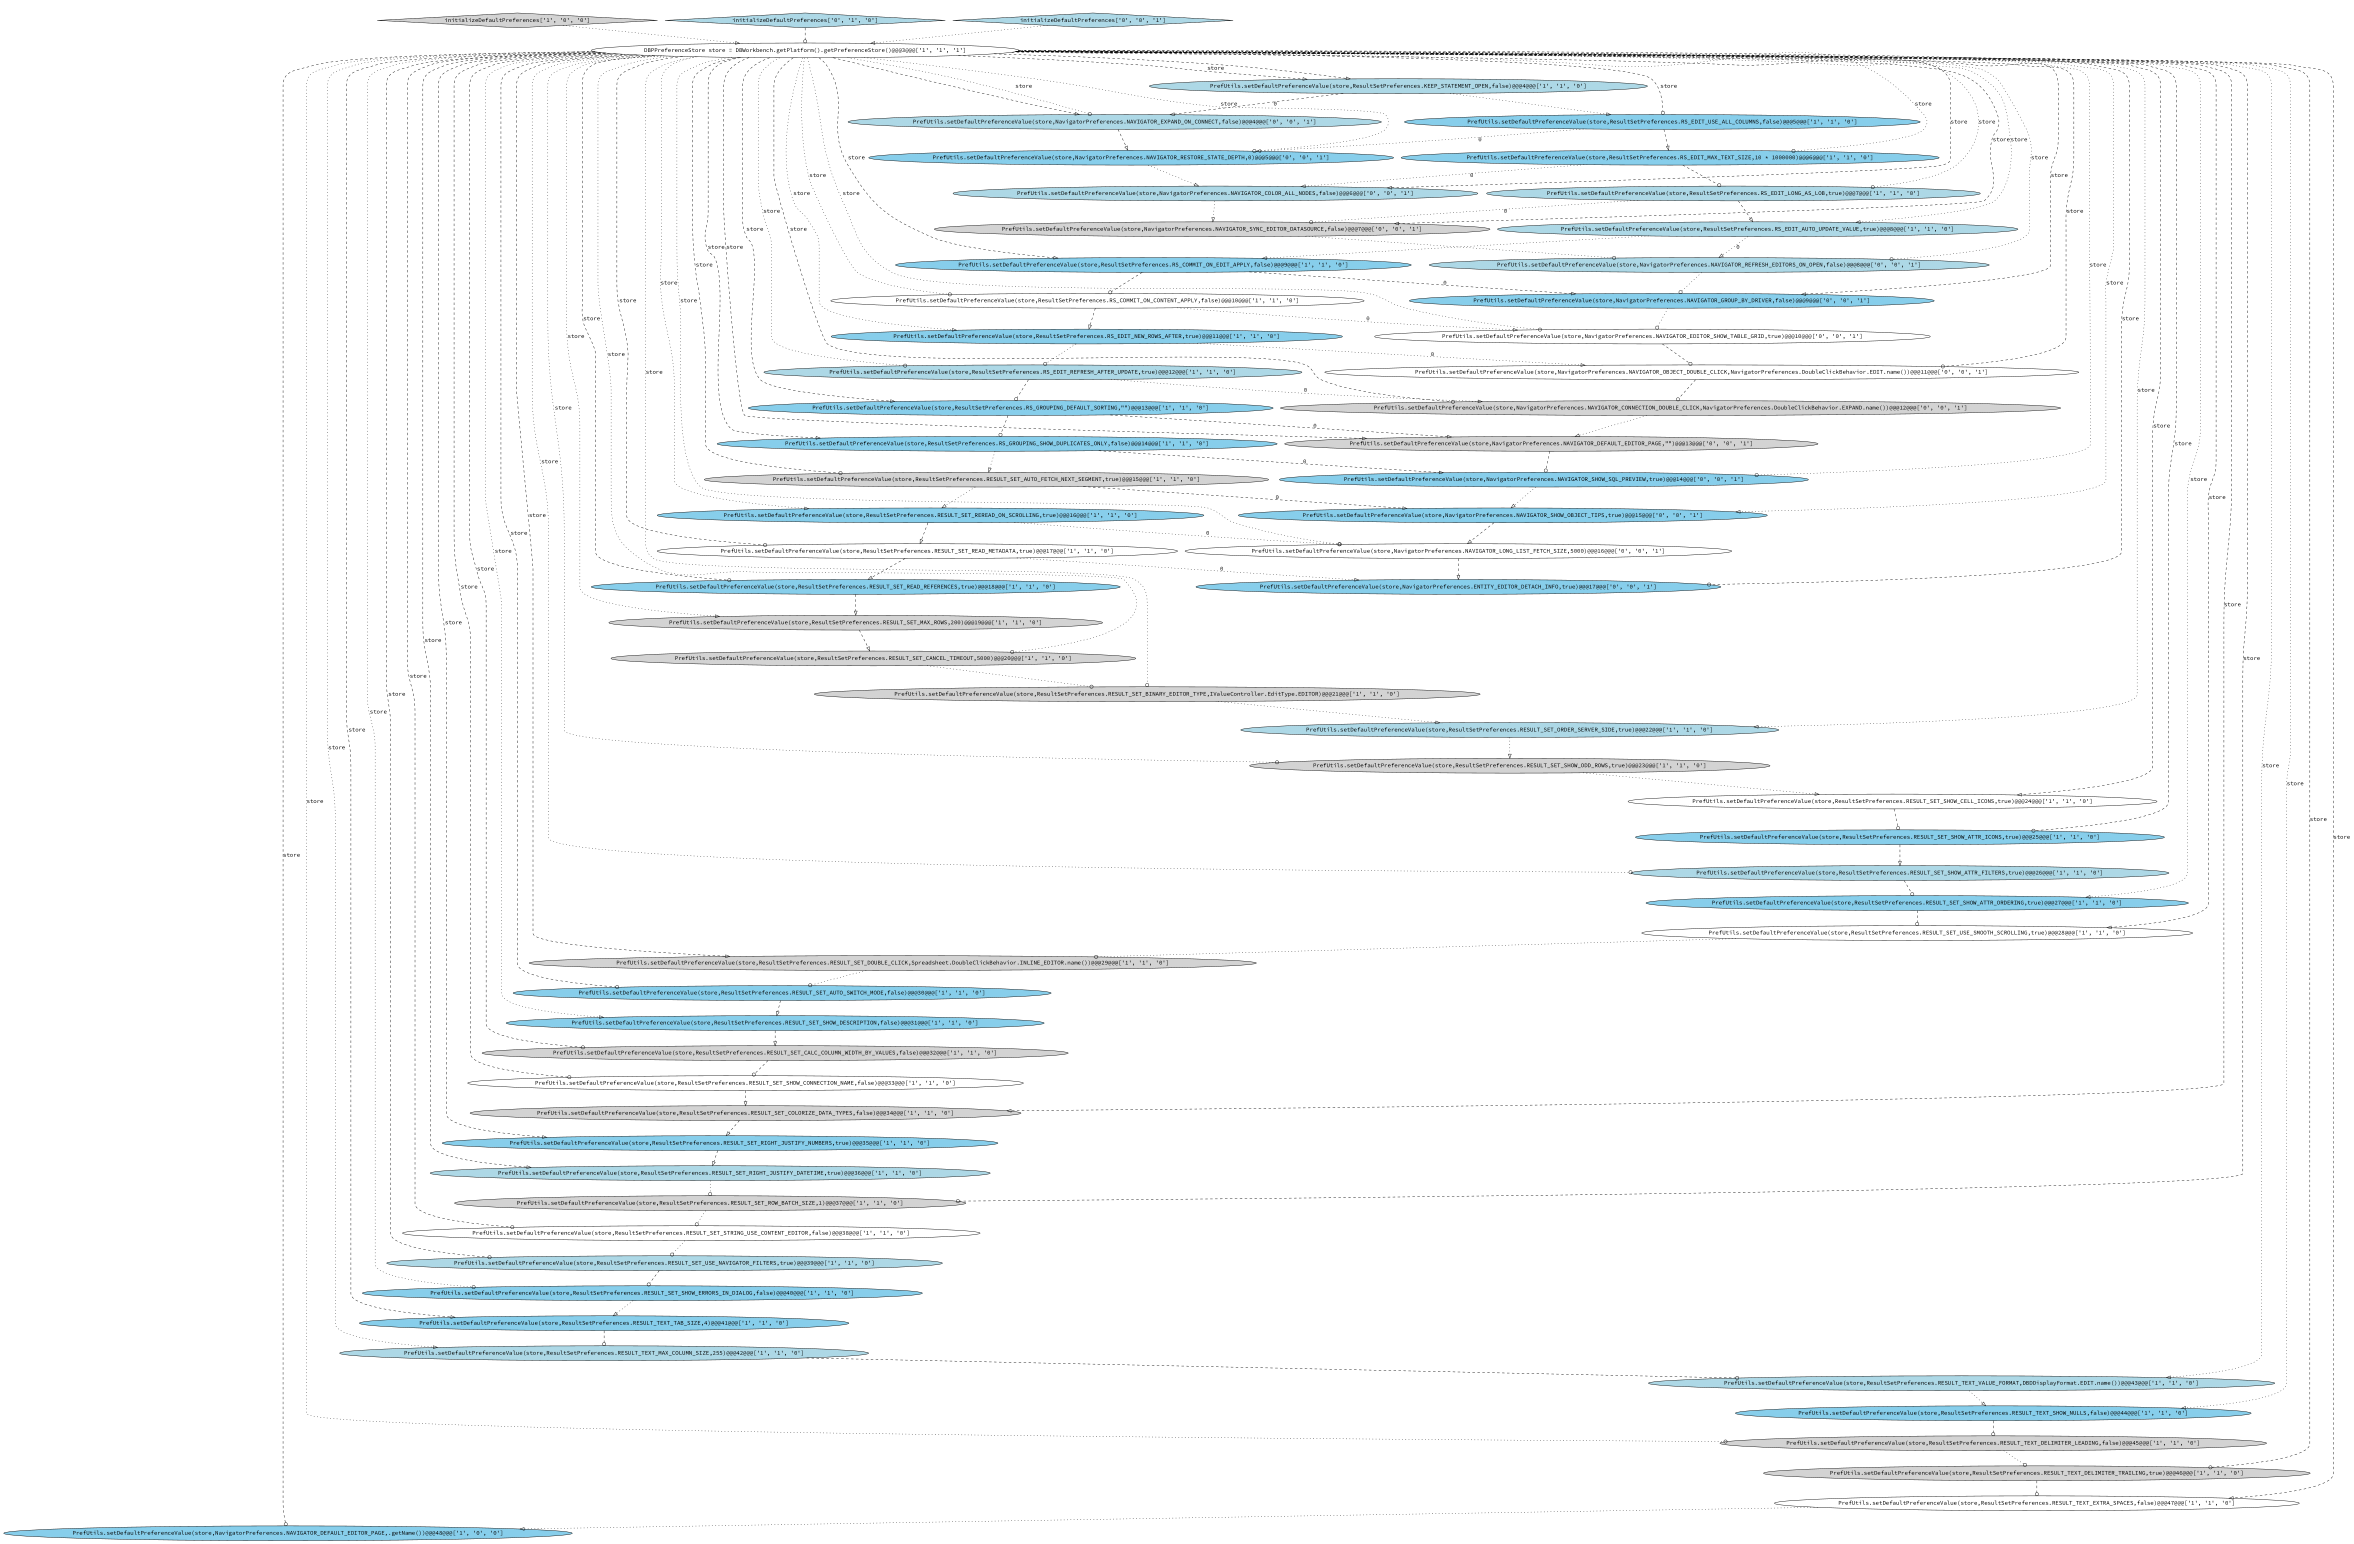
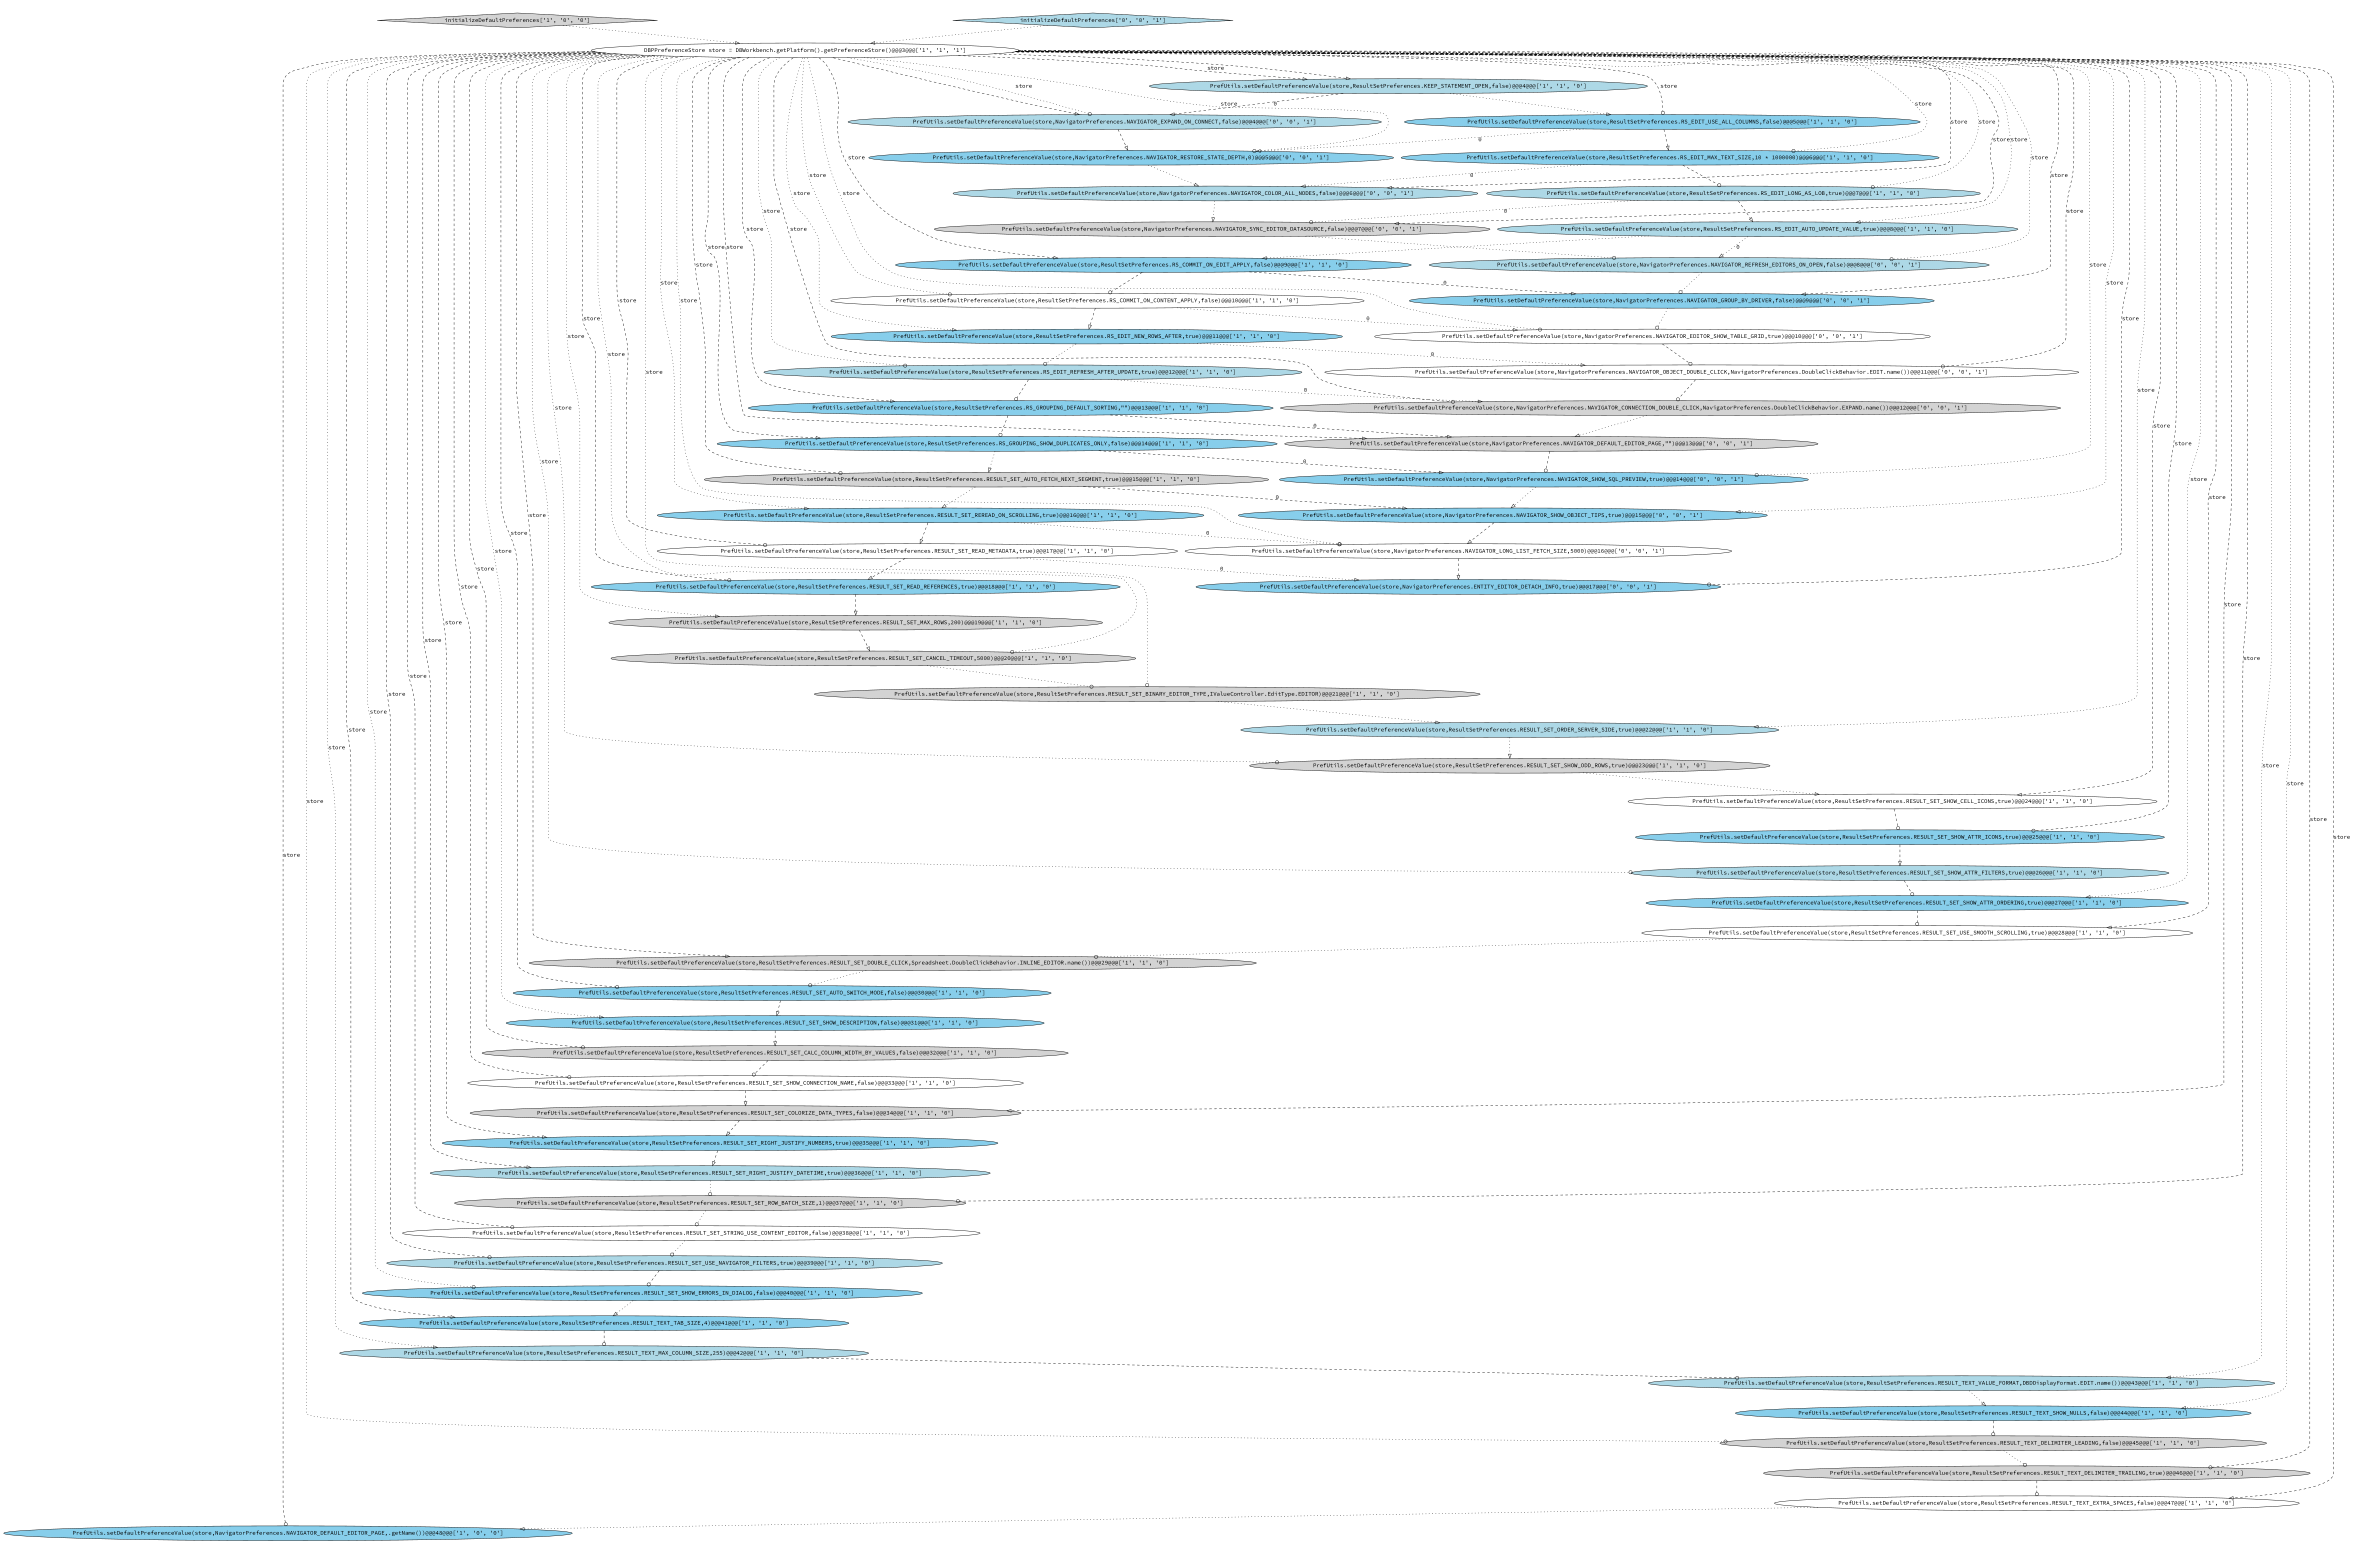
(805, 20) -> none
